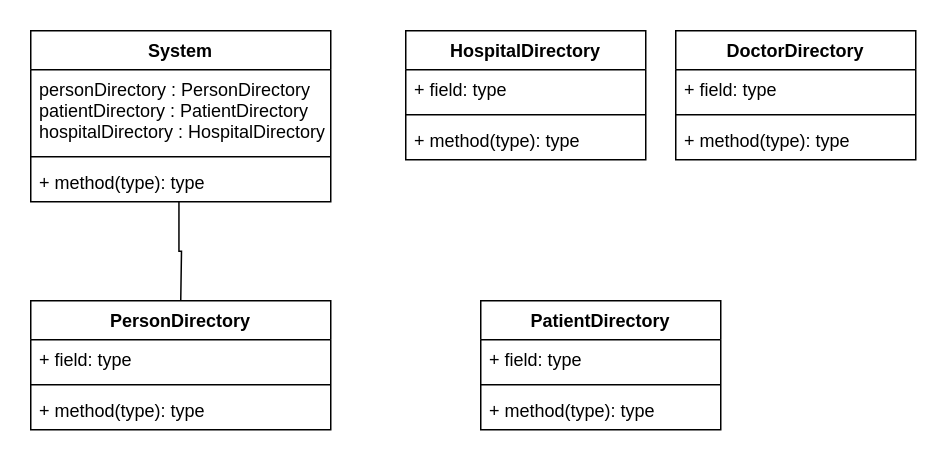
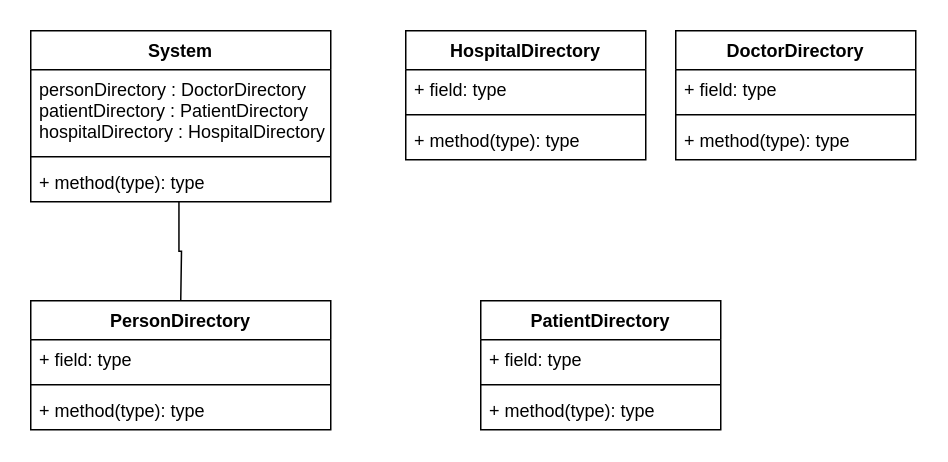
(194, 90) -> (194, 90)
